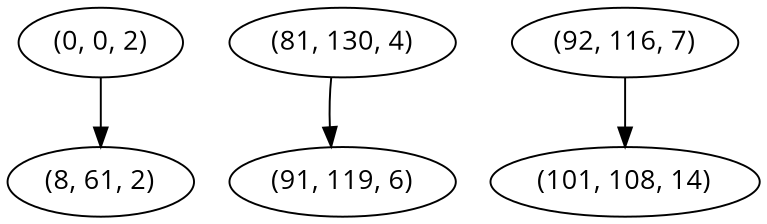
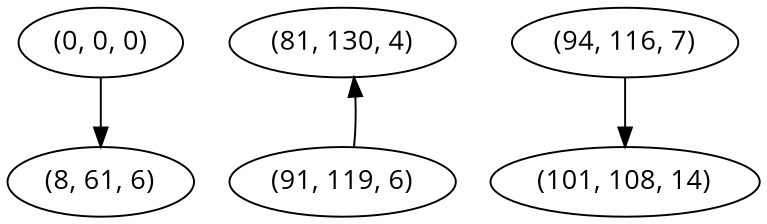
(101, 43) -> (101, 43)
(625, 43) -> (625, 43)
(330, 102) -> (356, 122)
(101, 182) -> (101, 182)
